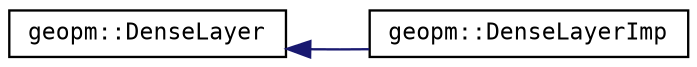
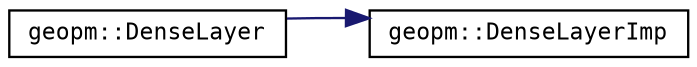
(340, 49) -> (316, 18)
